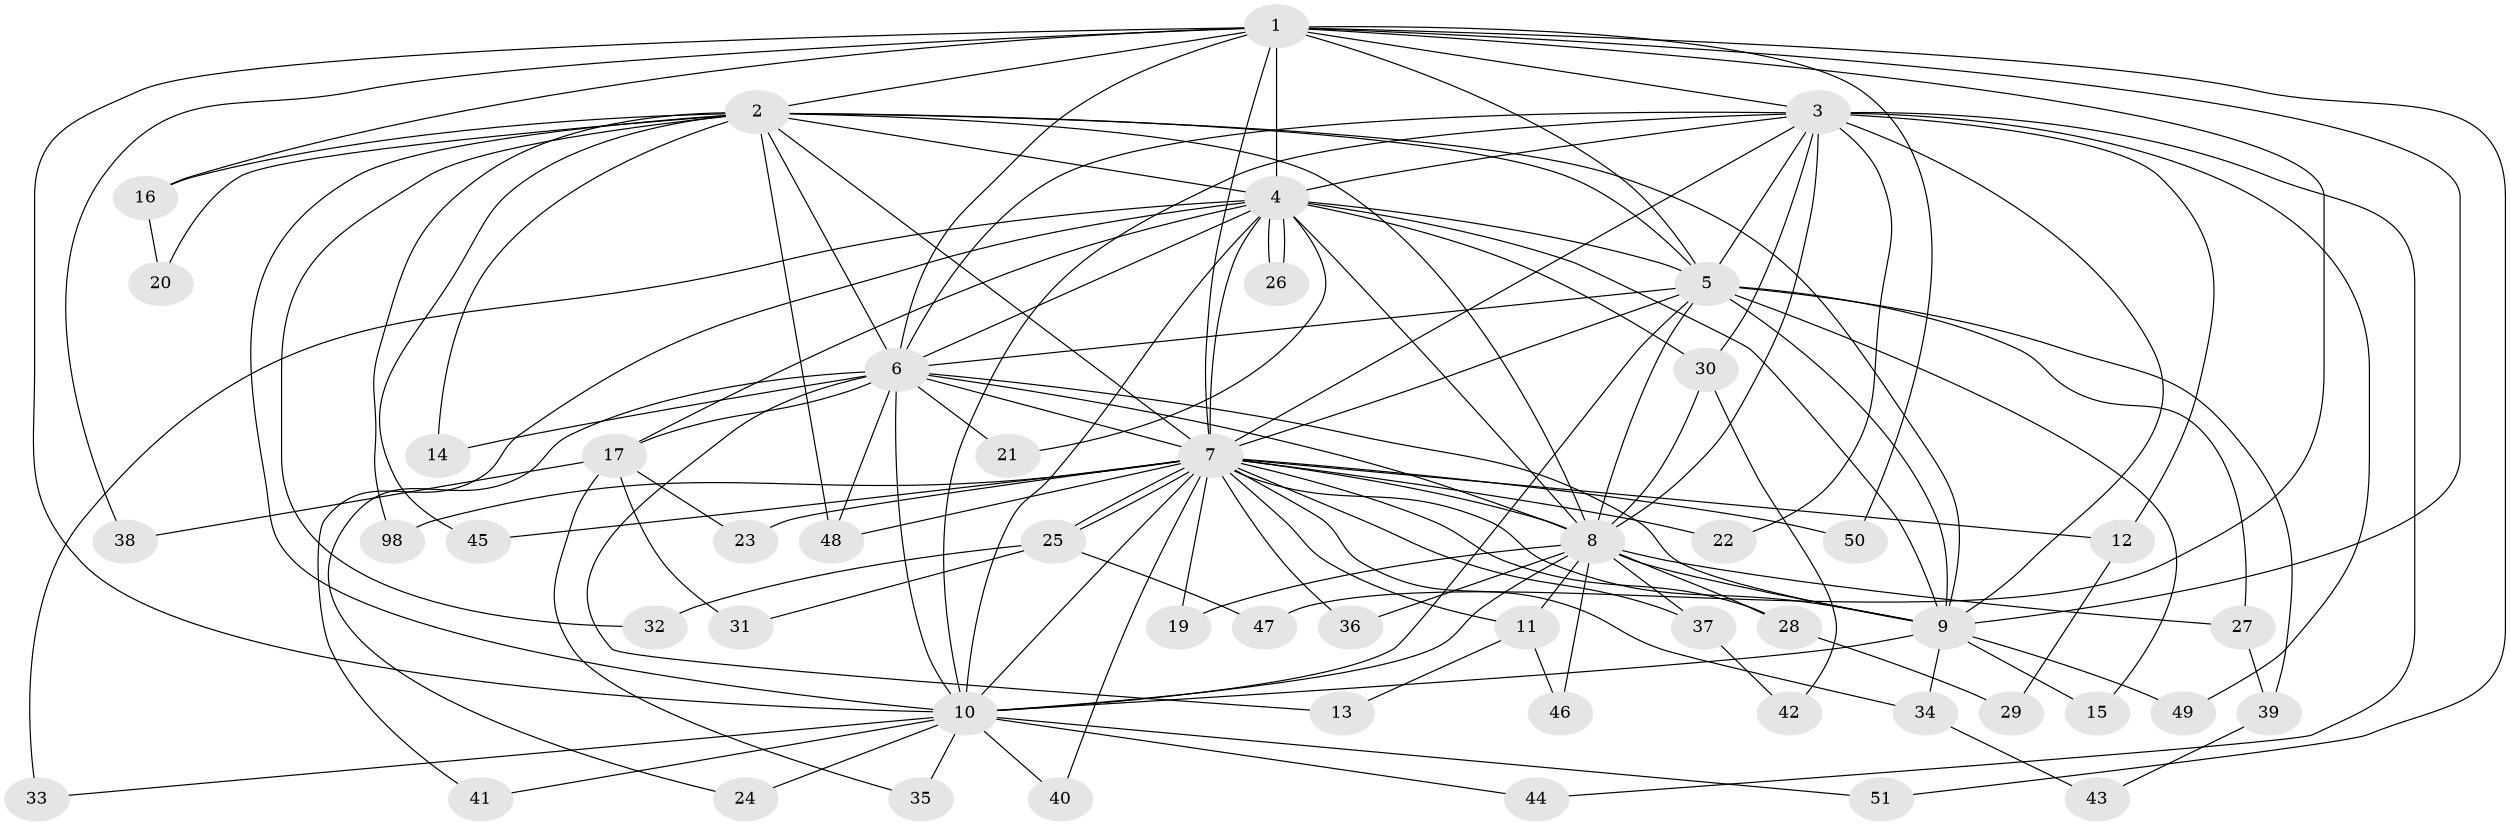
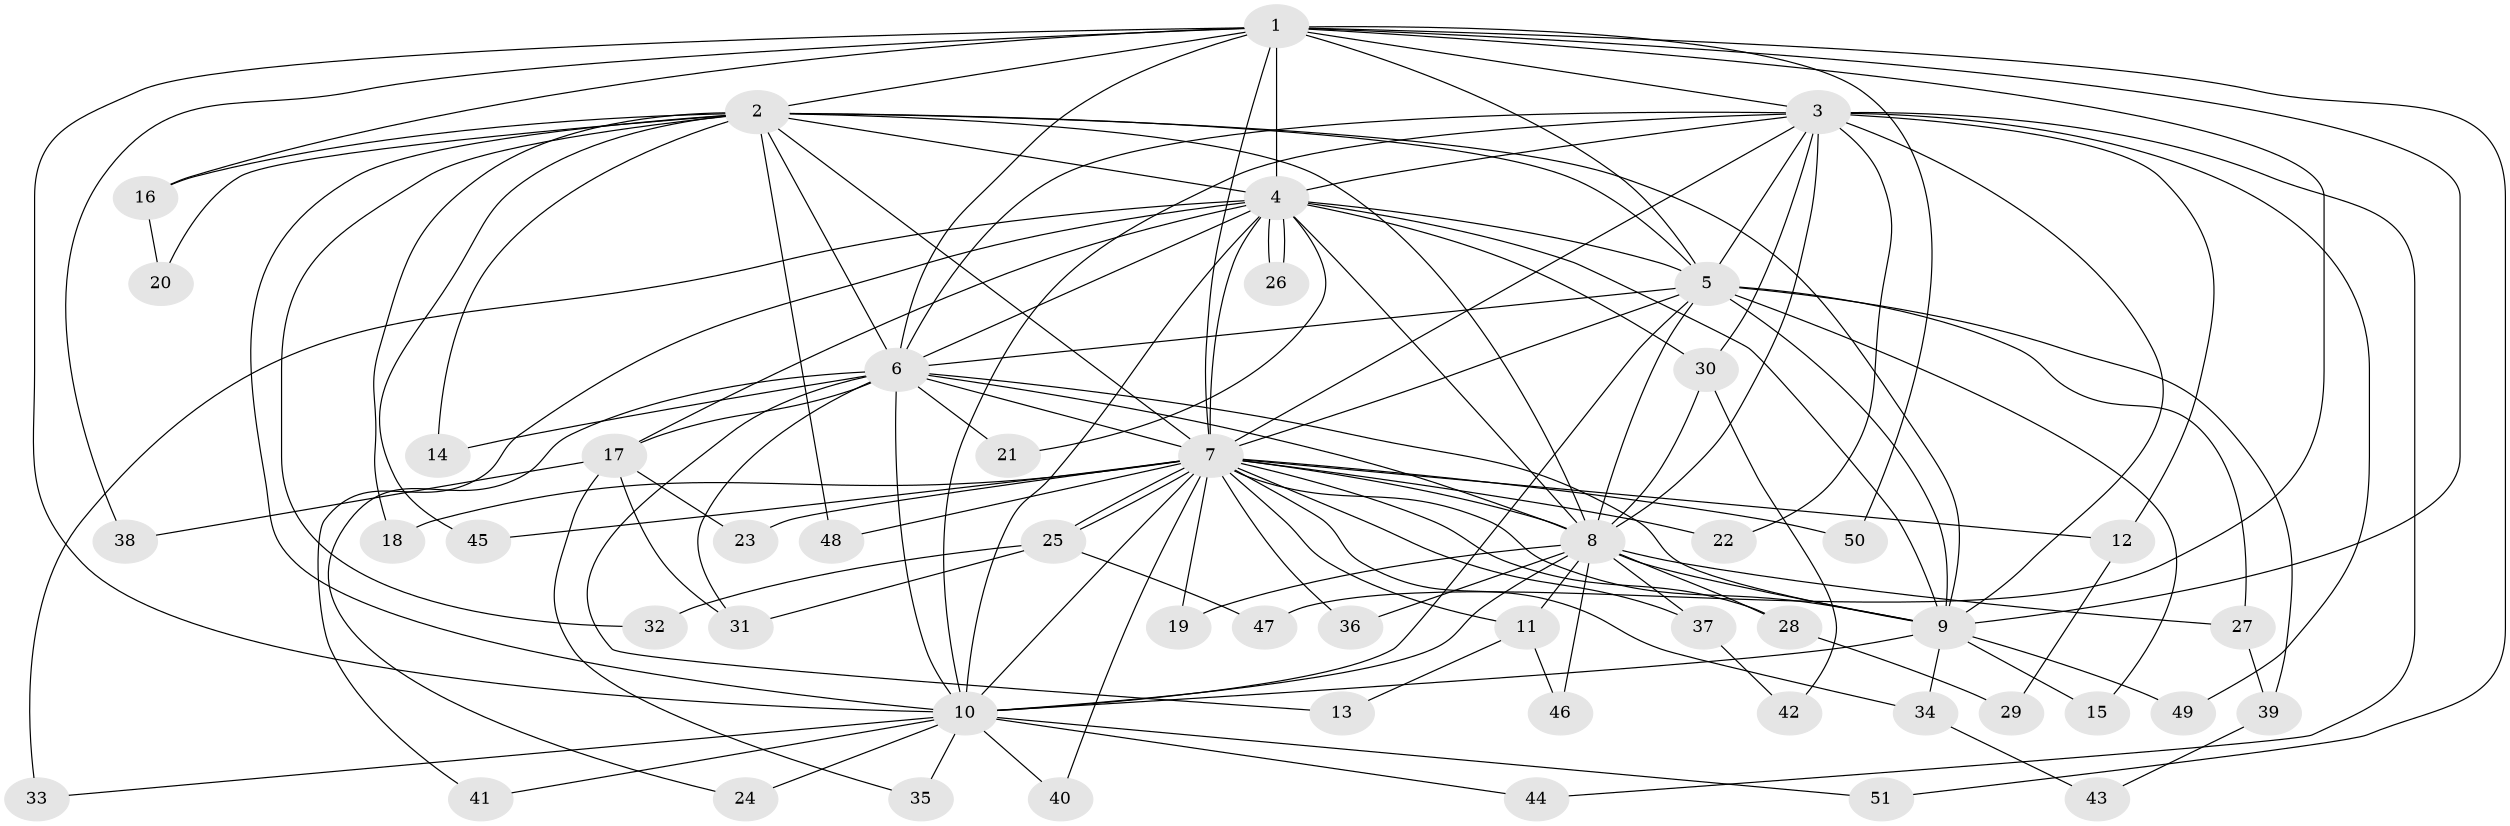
(864, 456) -> (739, 469)
(393, 542) -> (393, 542)
